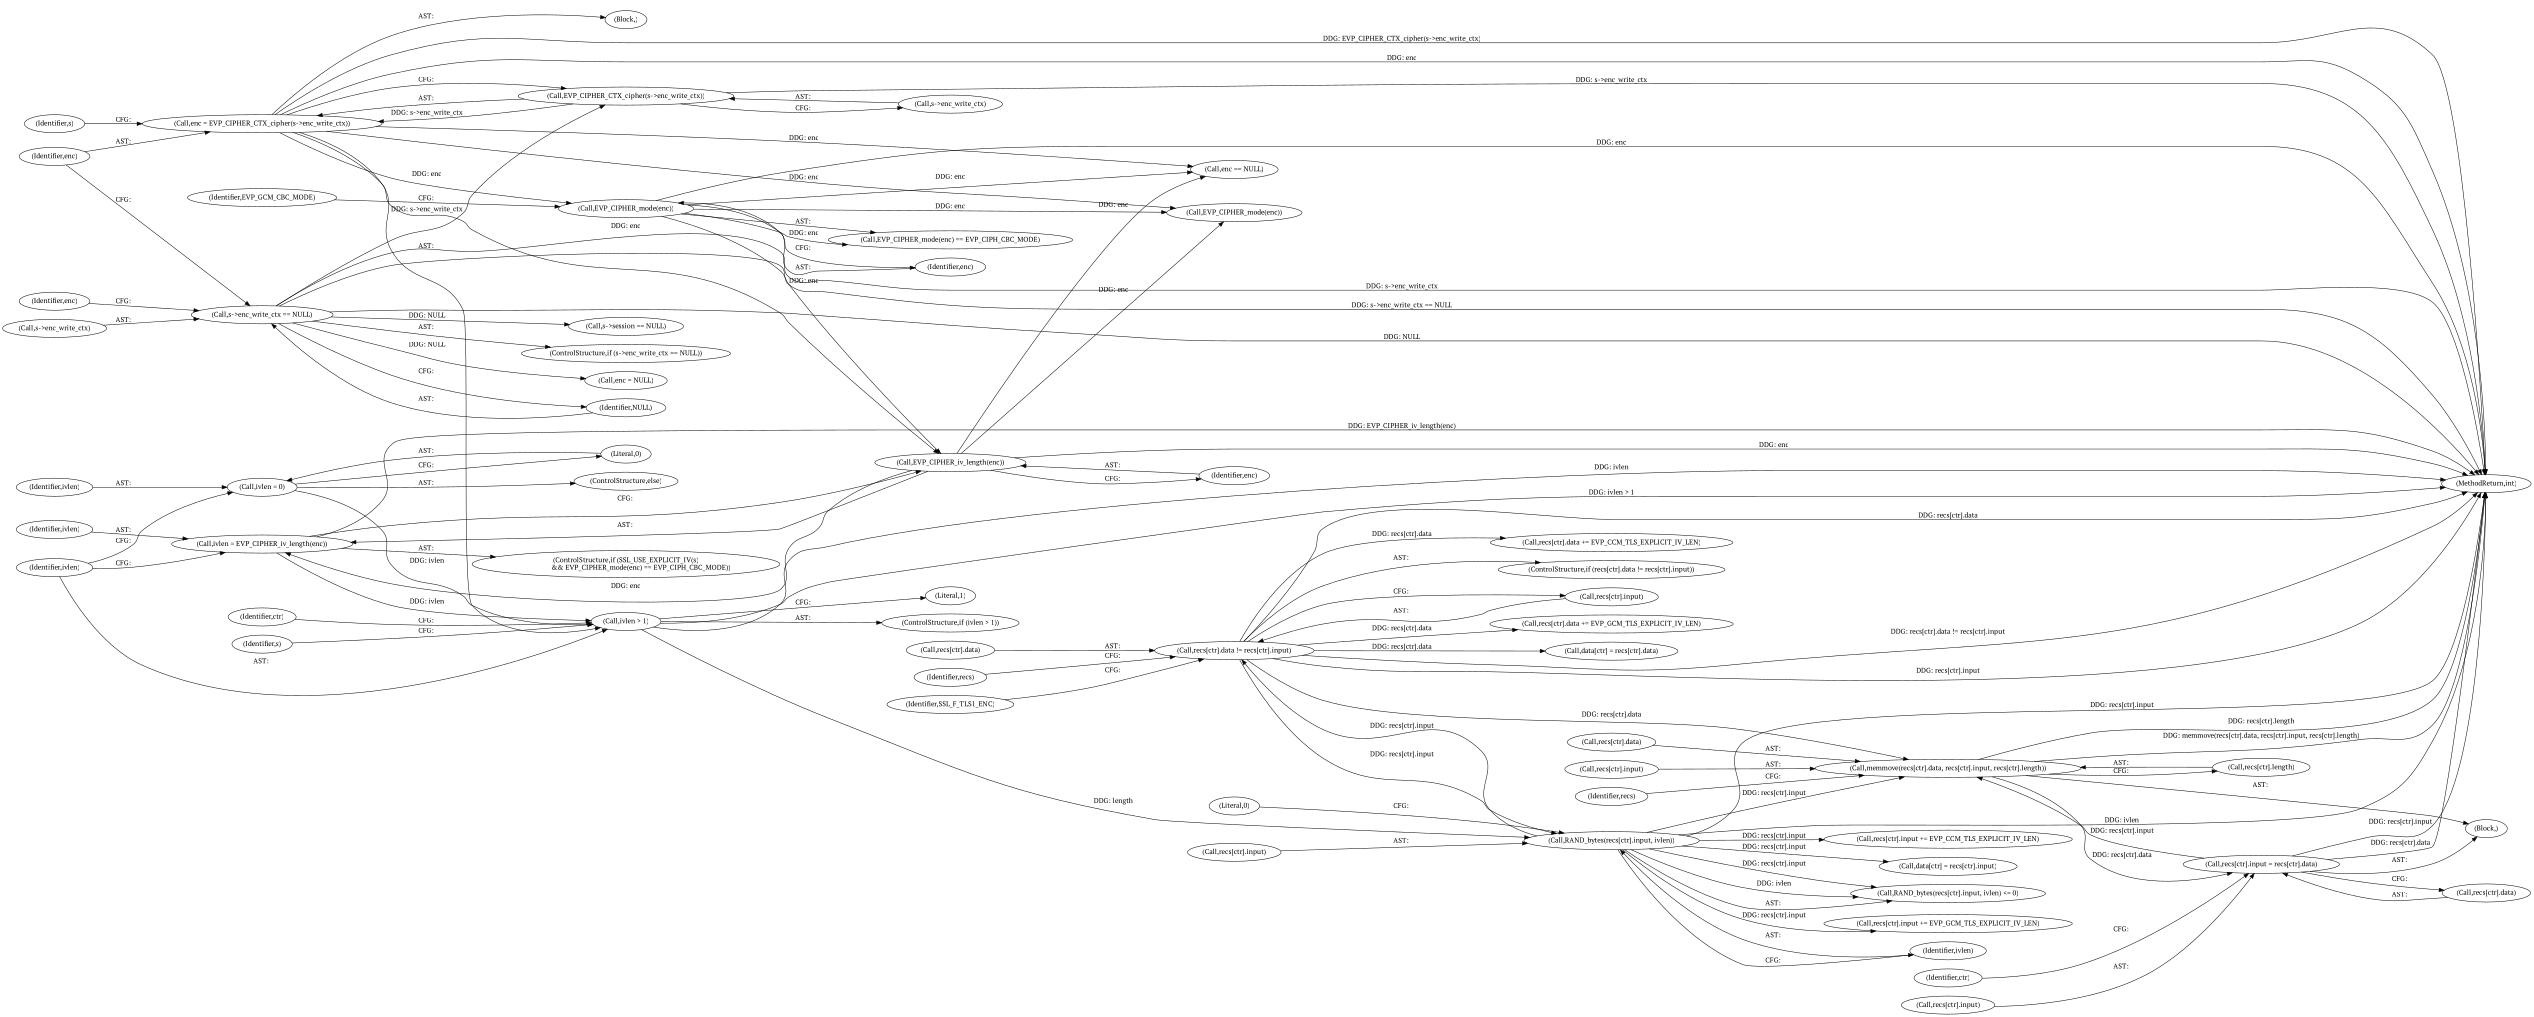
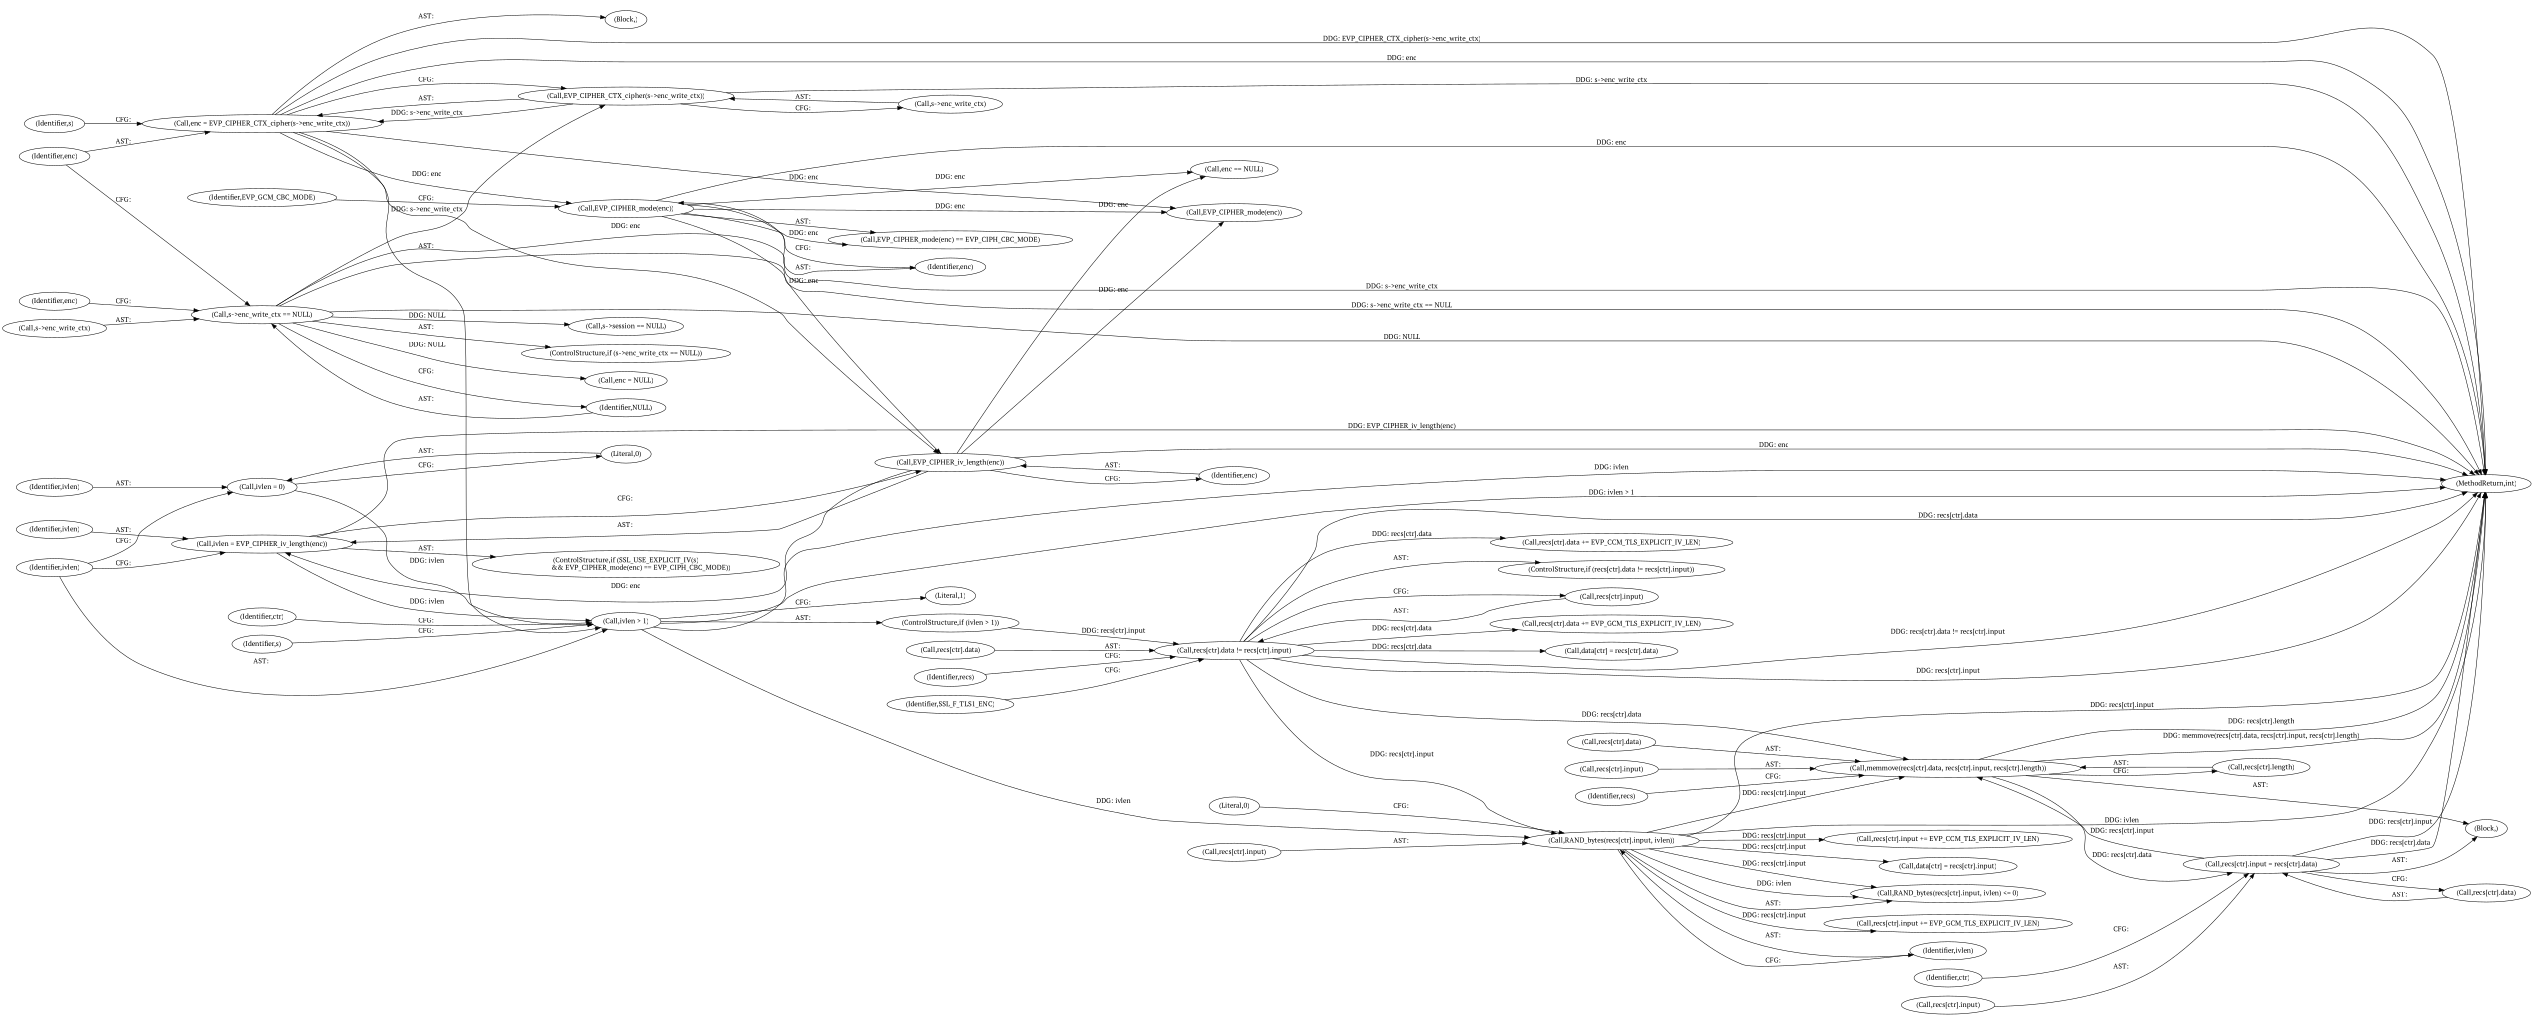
(782, 141) -> none
(626, 481) -> none
(1411, 732) -> (1091, 635)
(1114, 801) -> (1114, 801)
